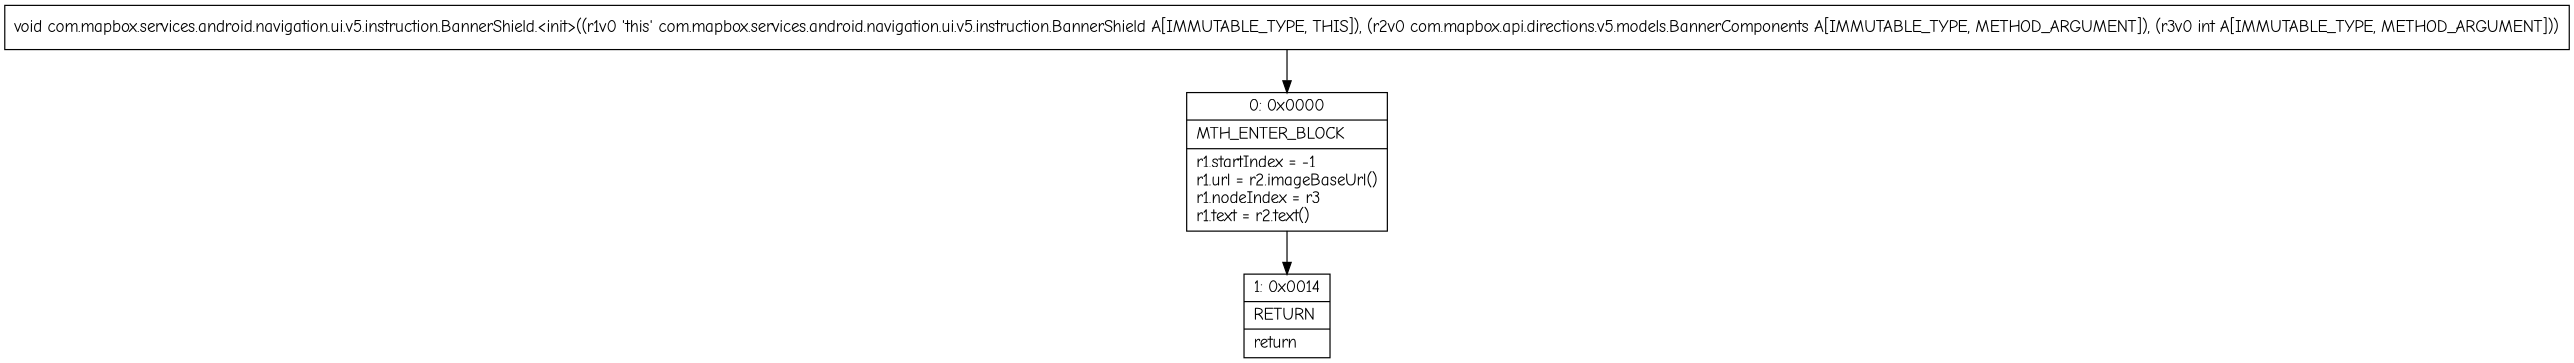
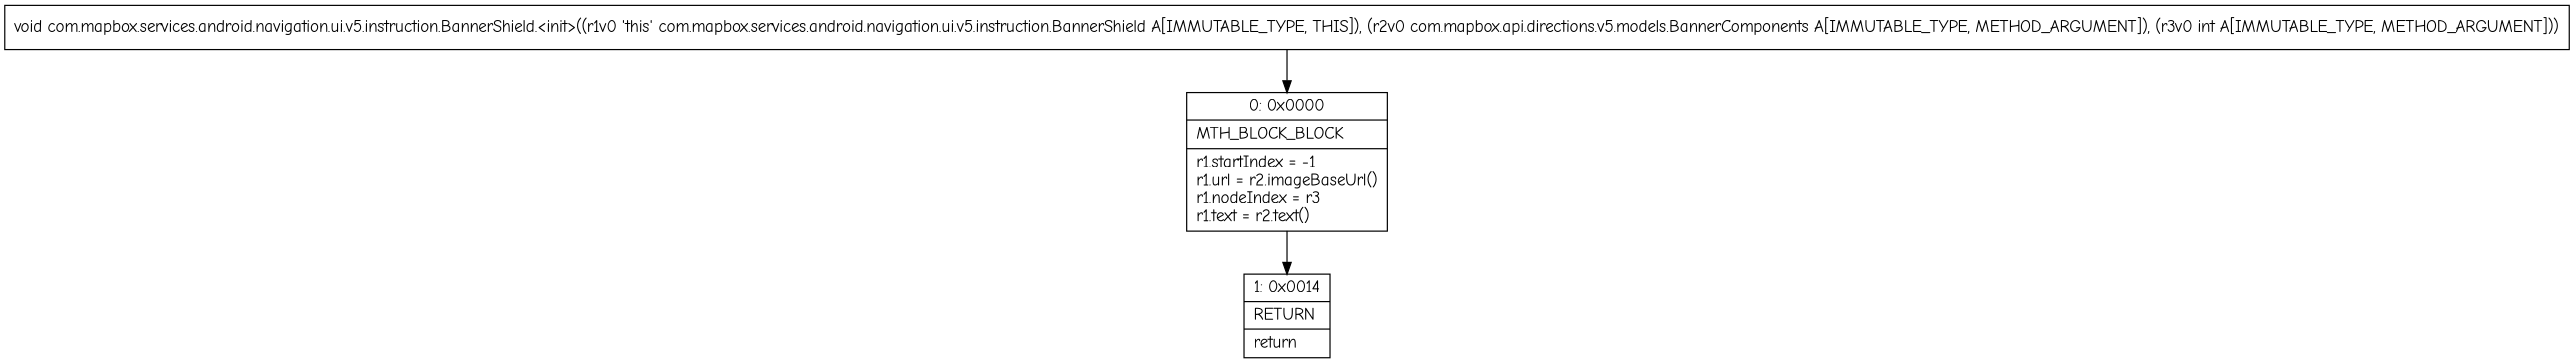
(1270, 134) -> (1270, 134)
